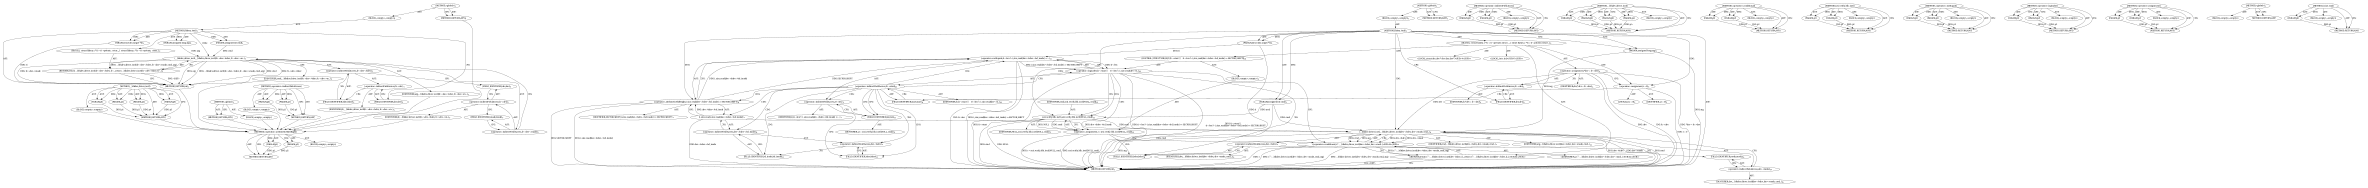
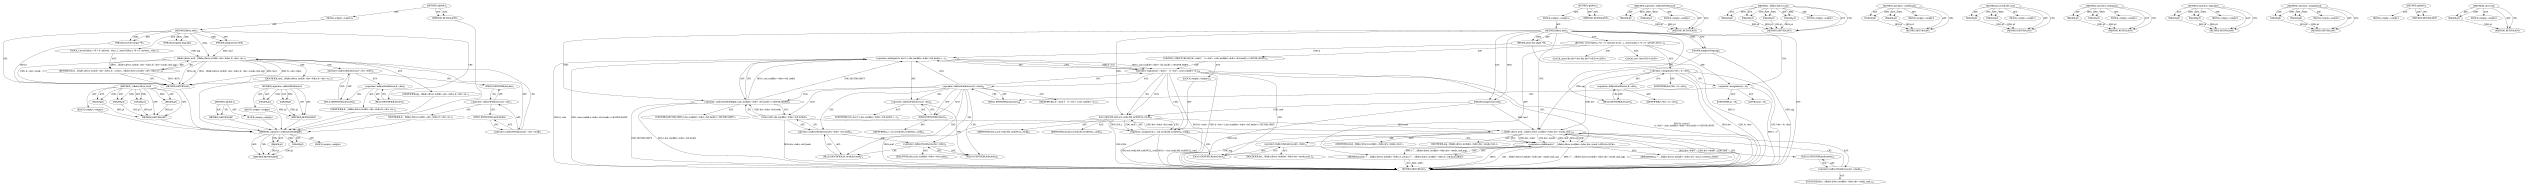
(1071, 109) -> (1097, 123)
none -> (922, 157)
